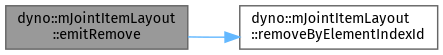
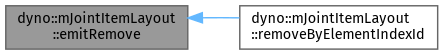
(206, 37) -> (221, 18)
